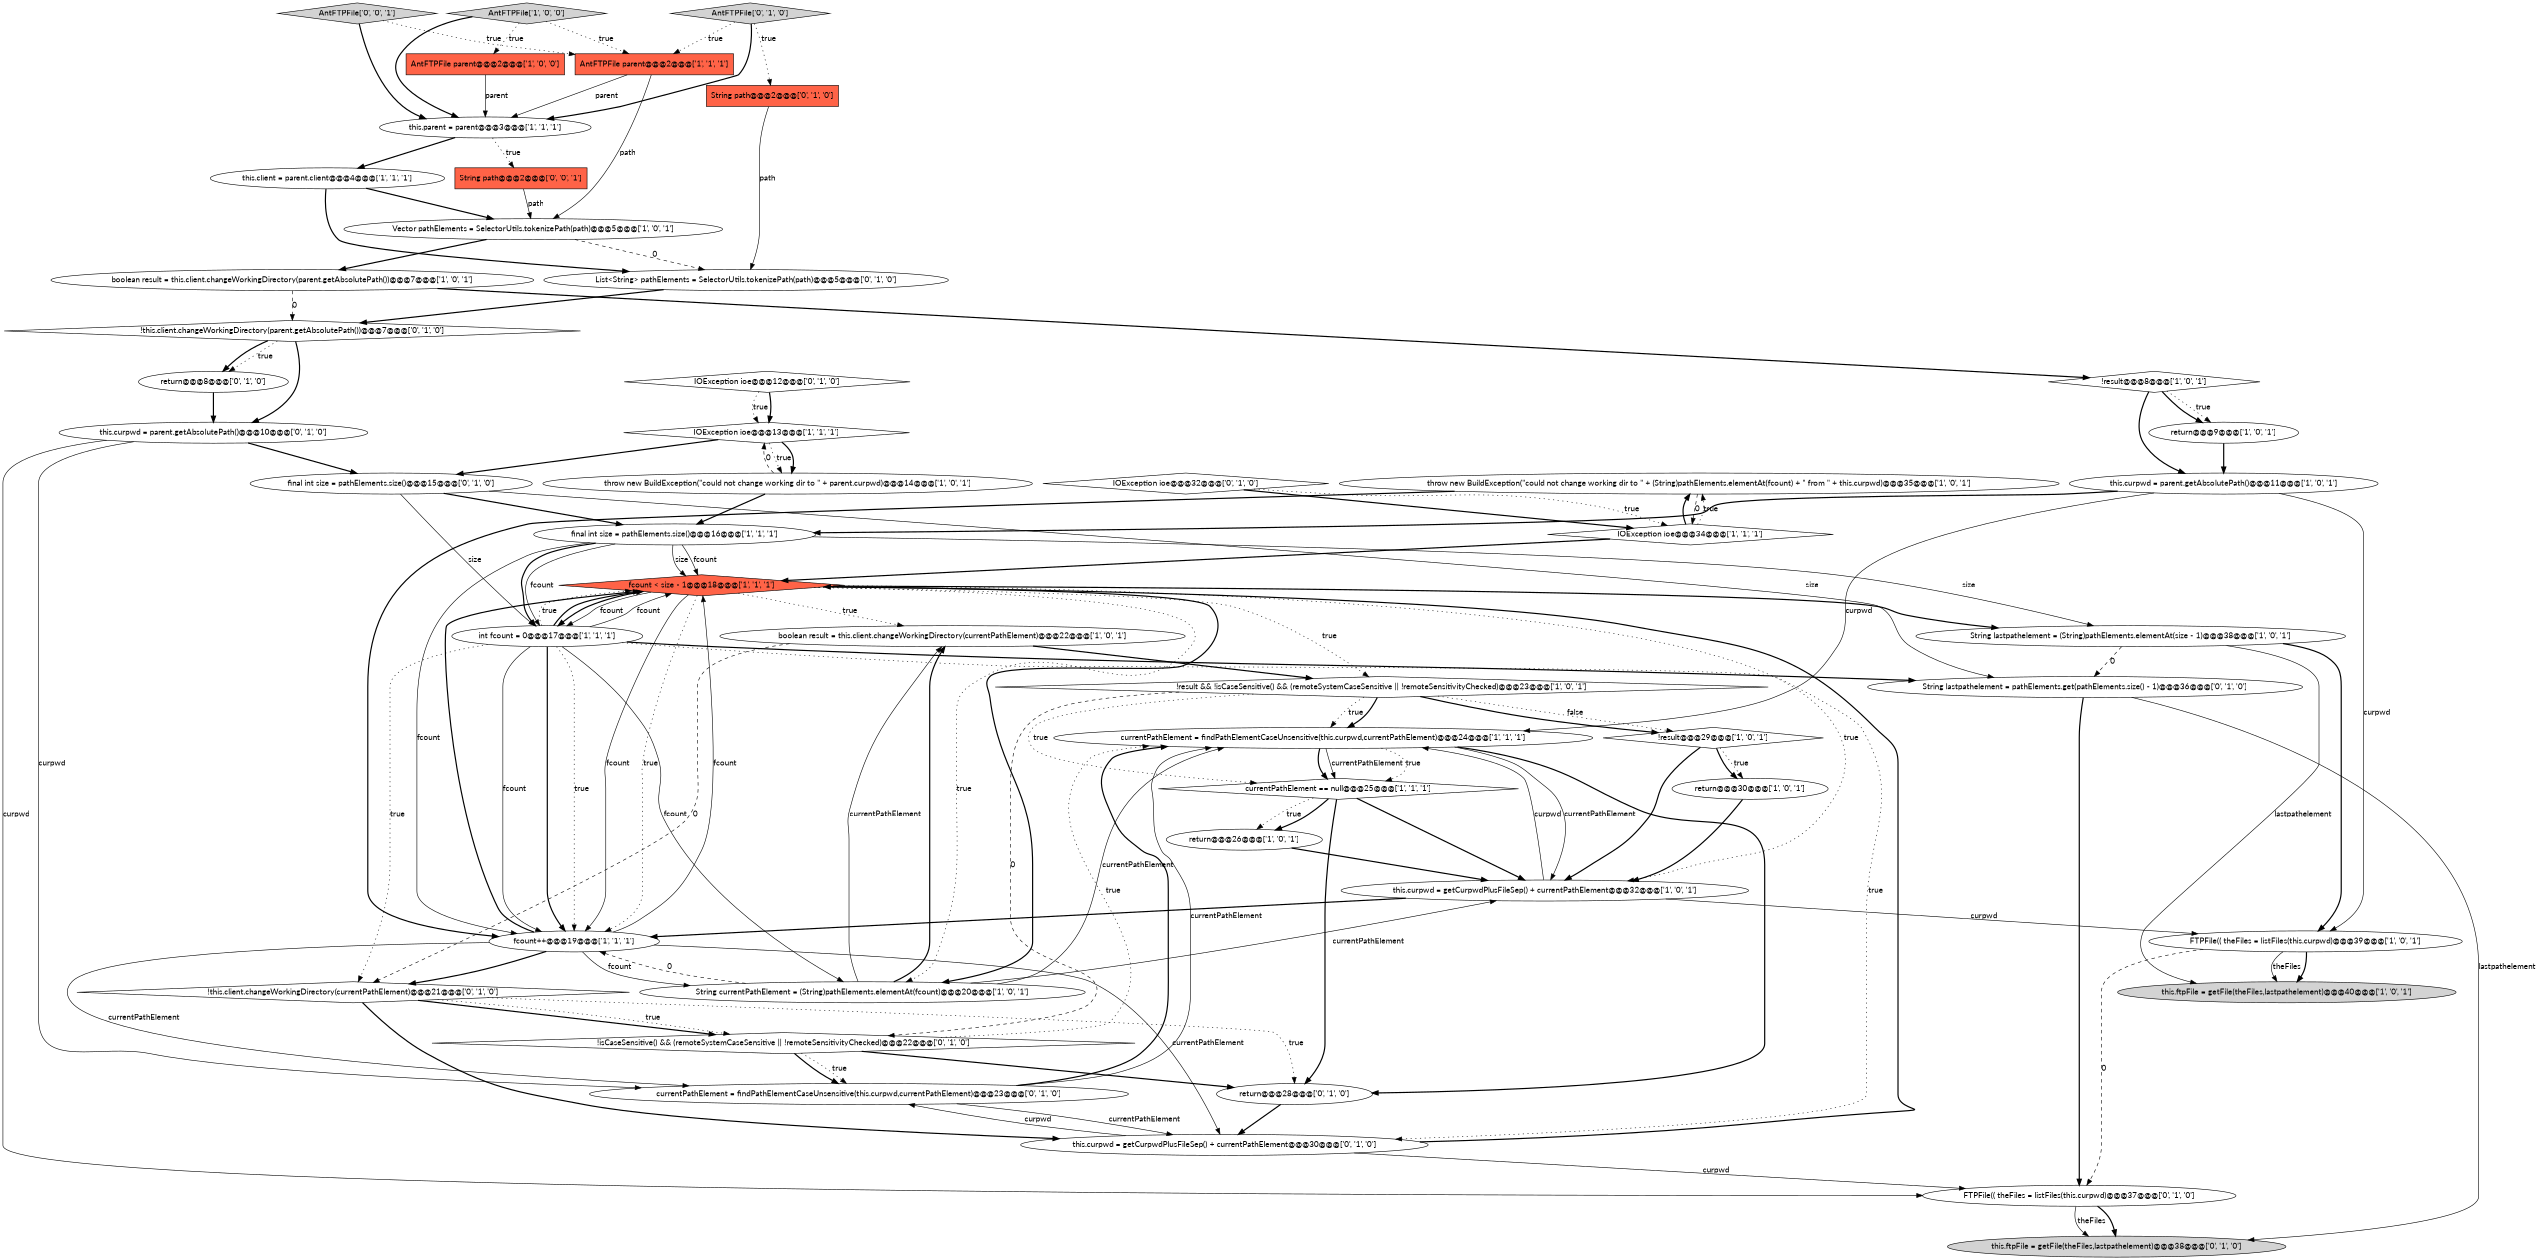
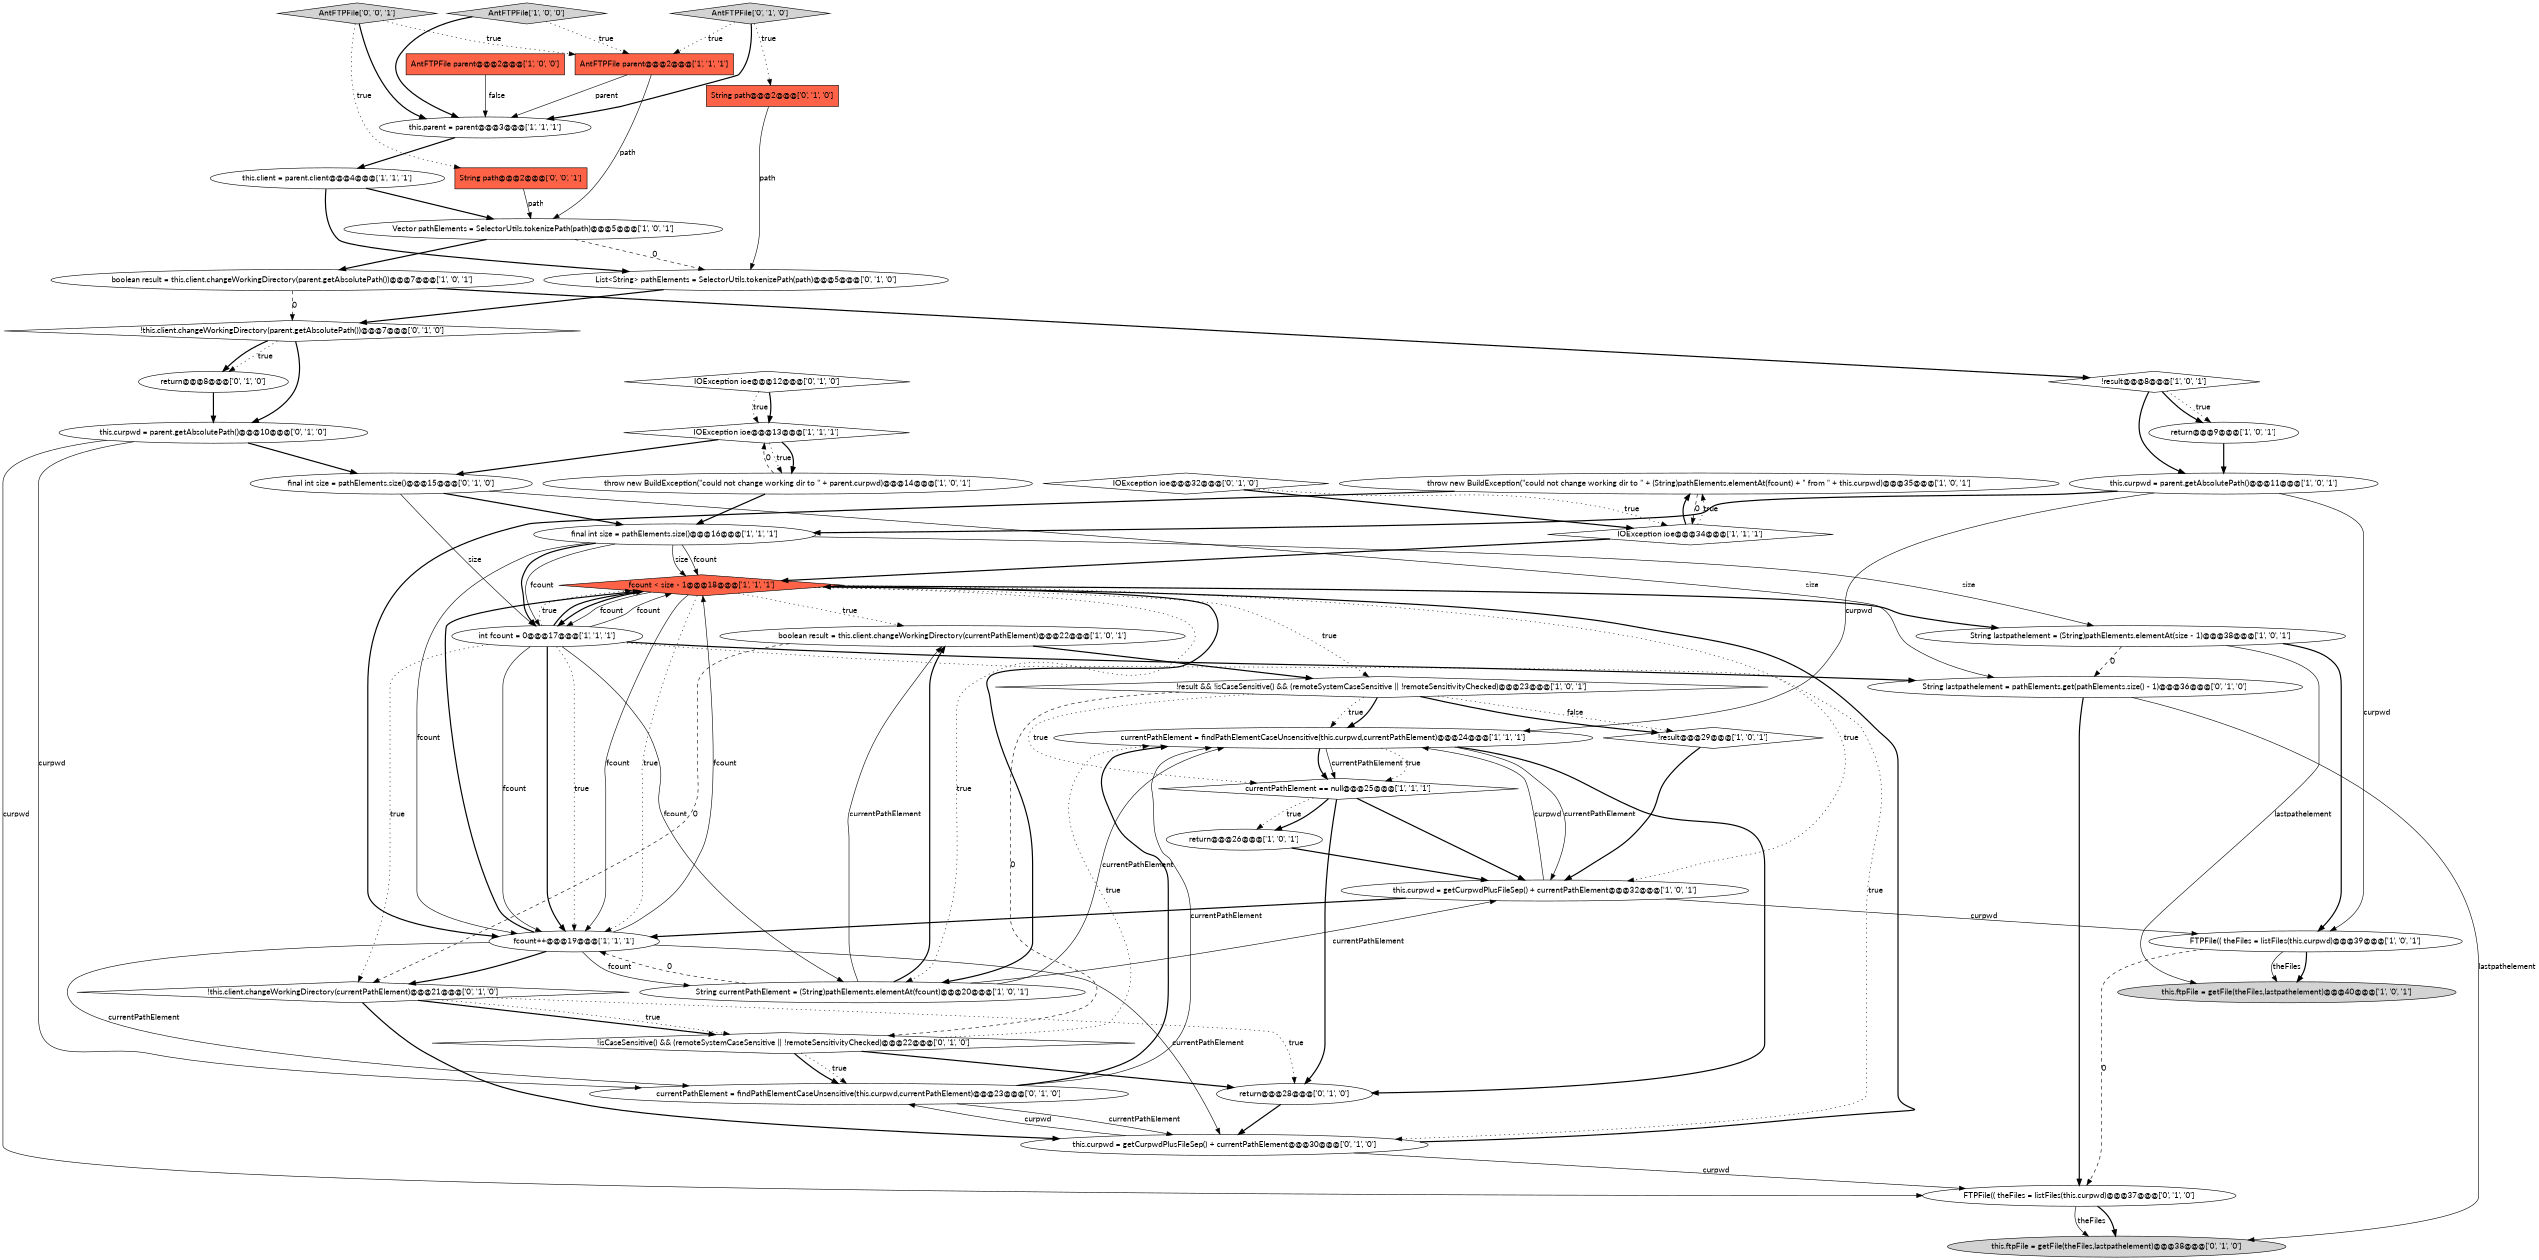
(508, 36) -> none
(497, 96) -> (497, 96)
(501, 150) -> (364, 124)
(1750, 789) -> none
